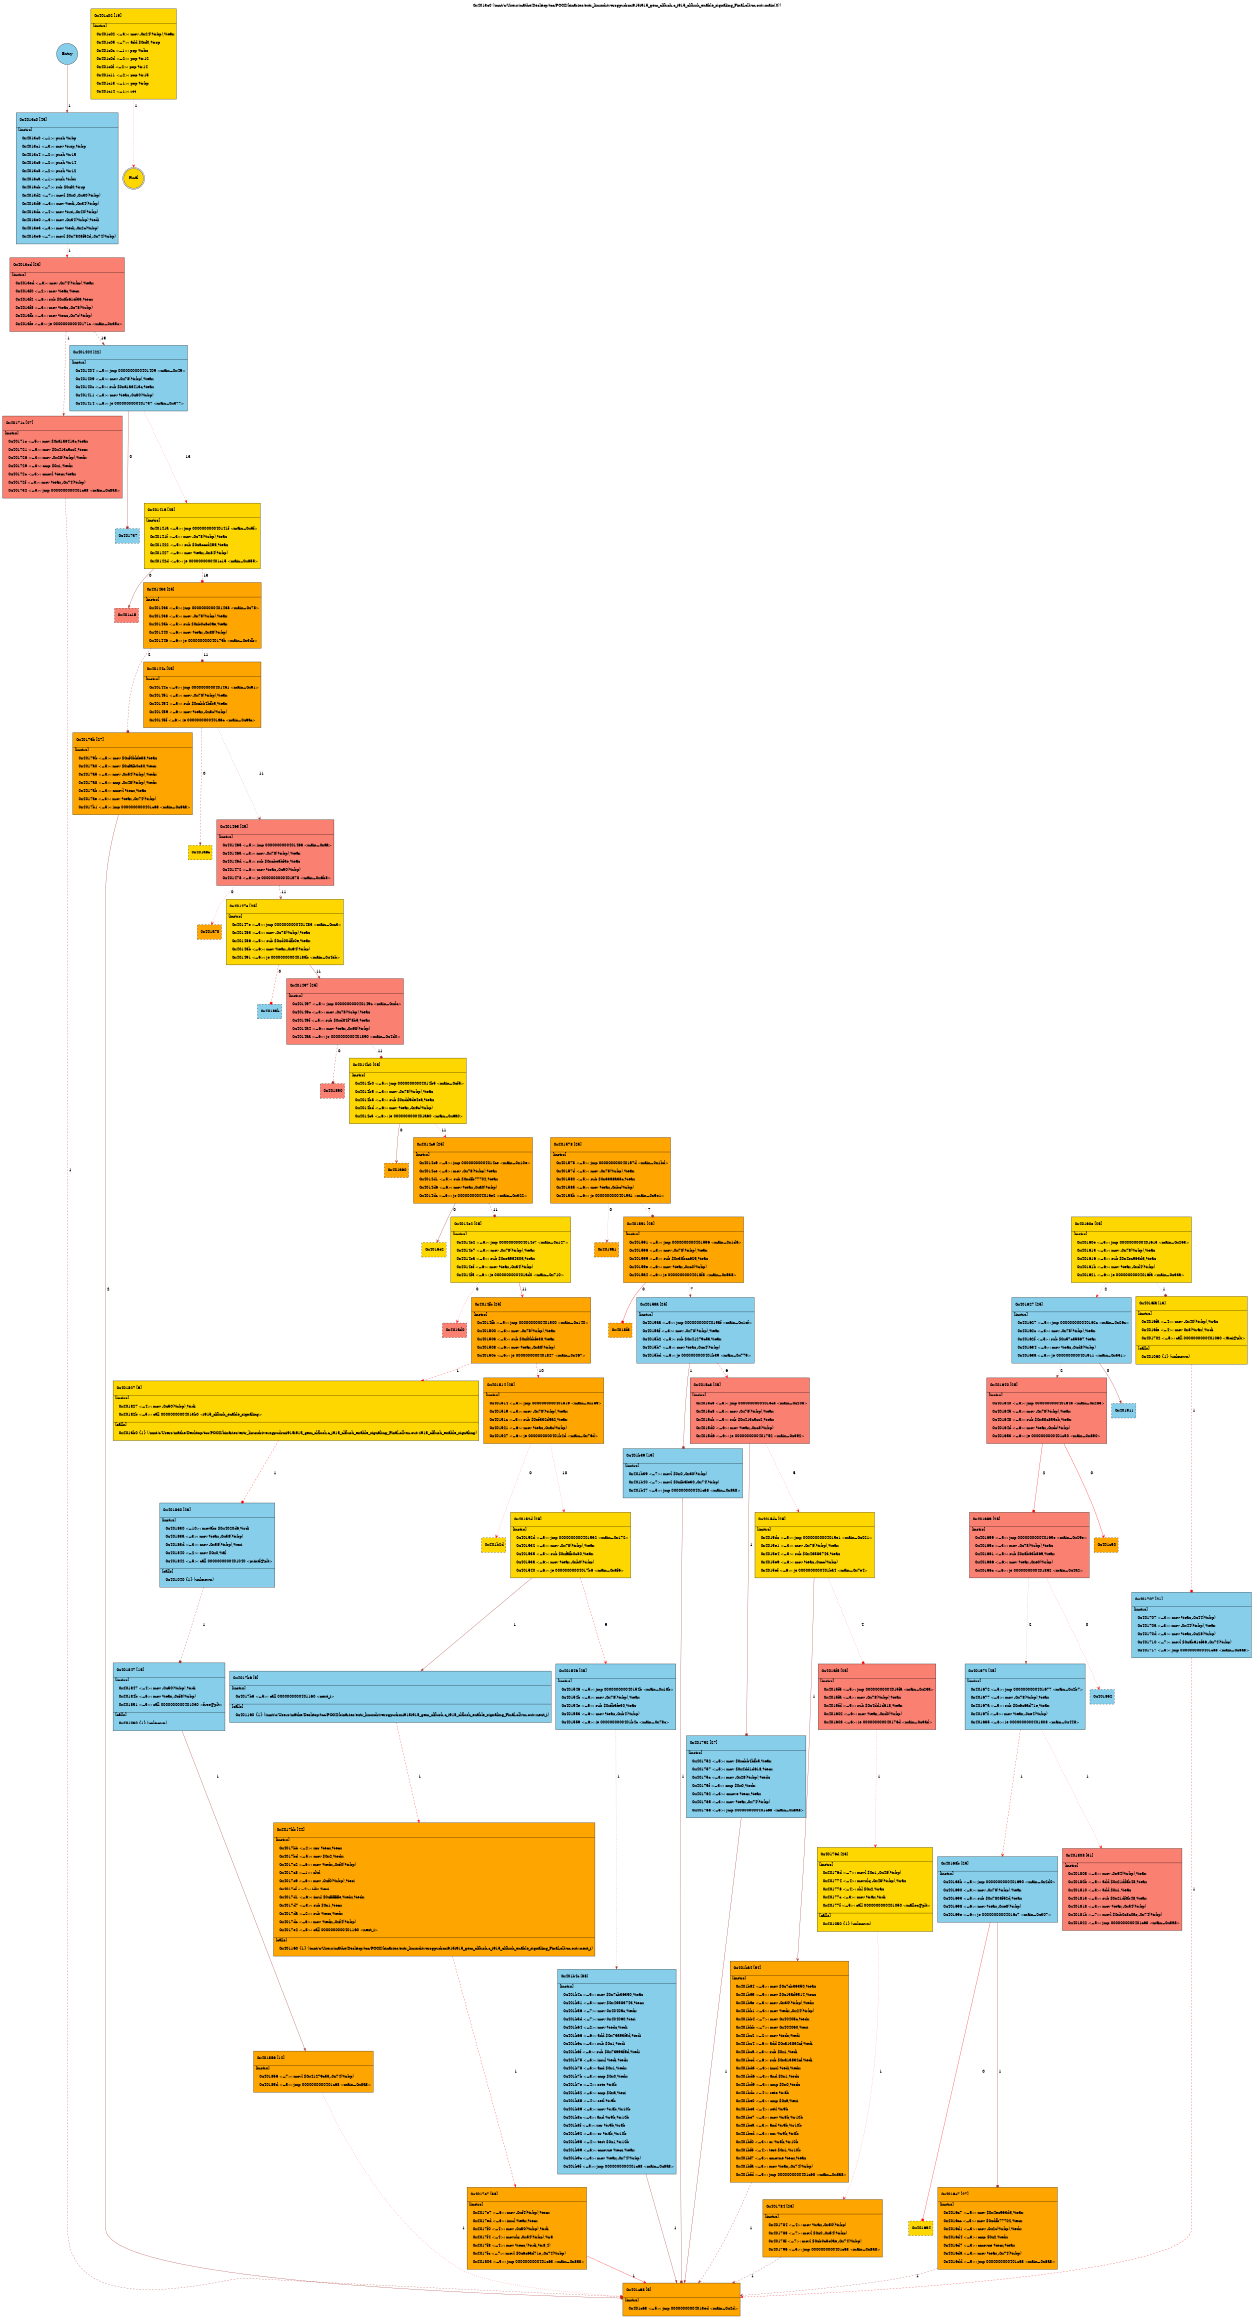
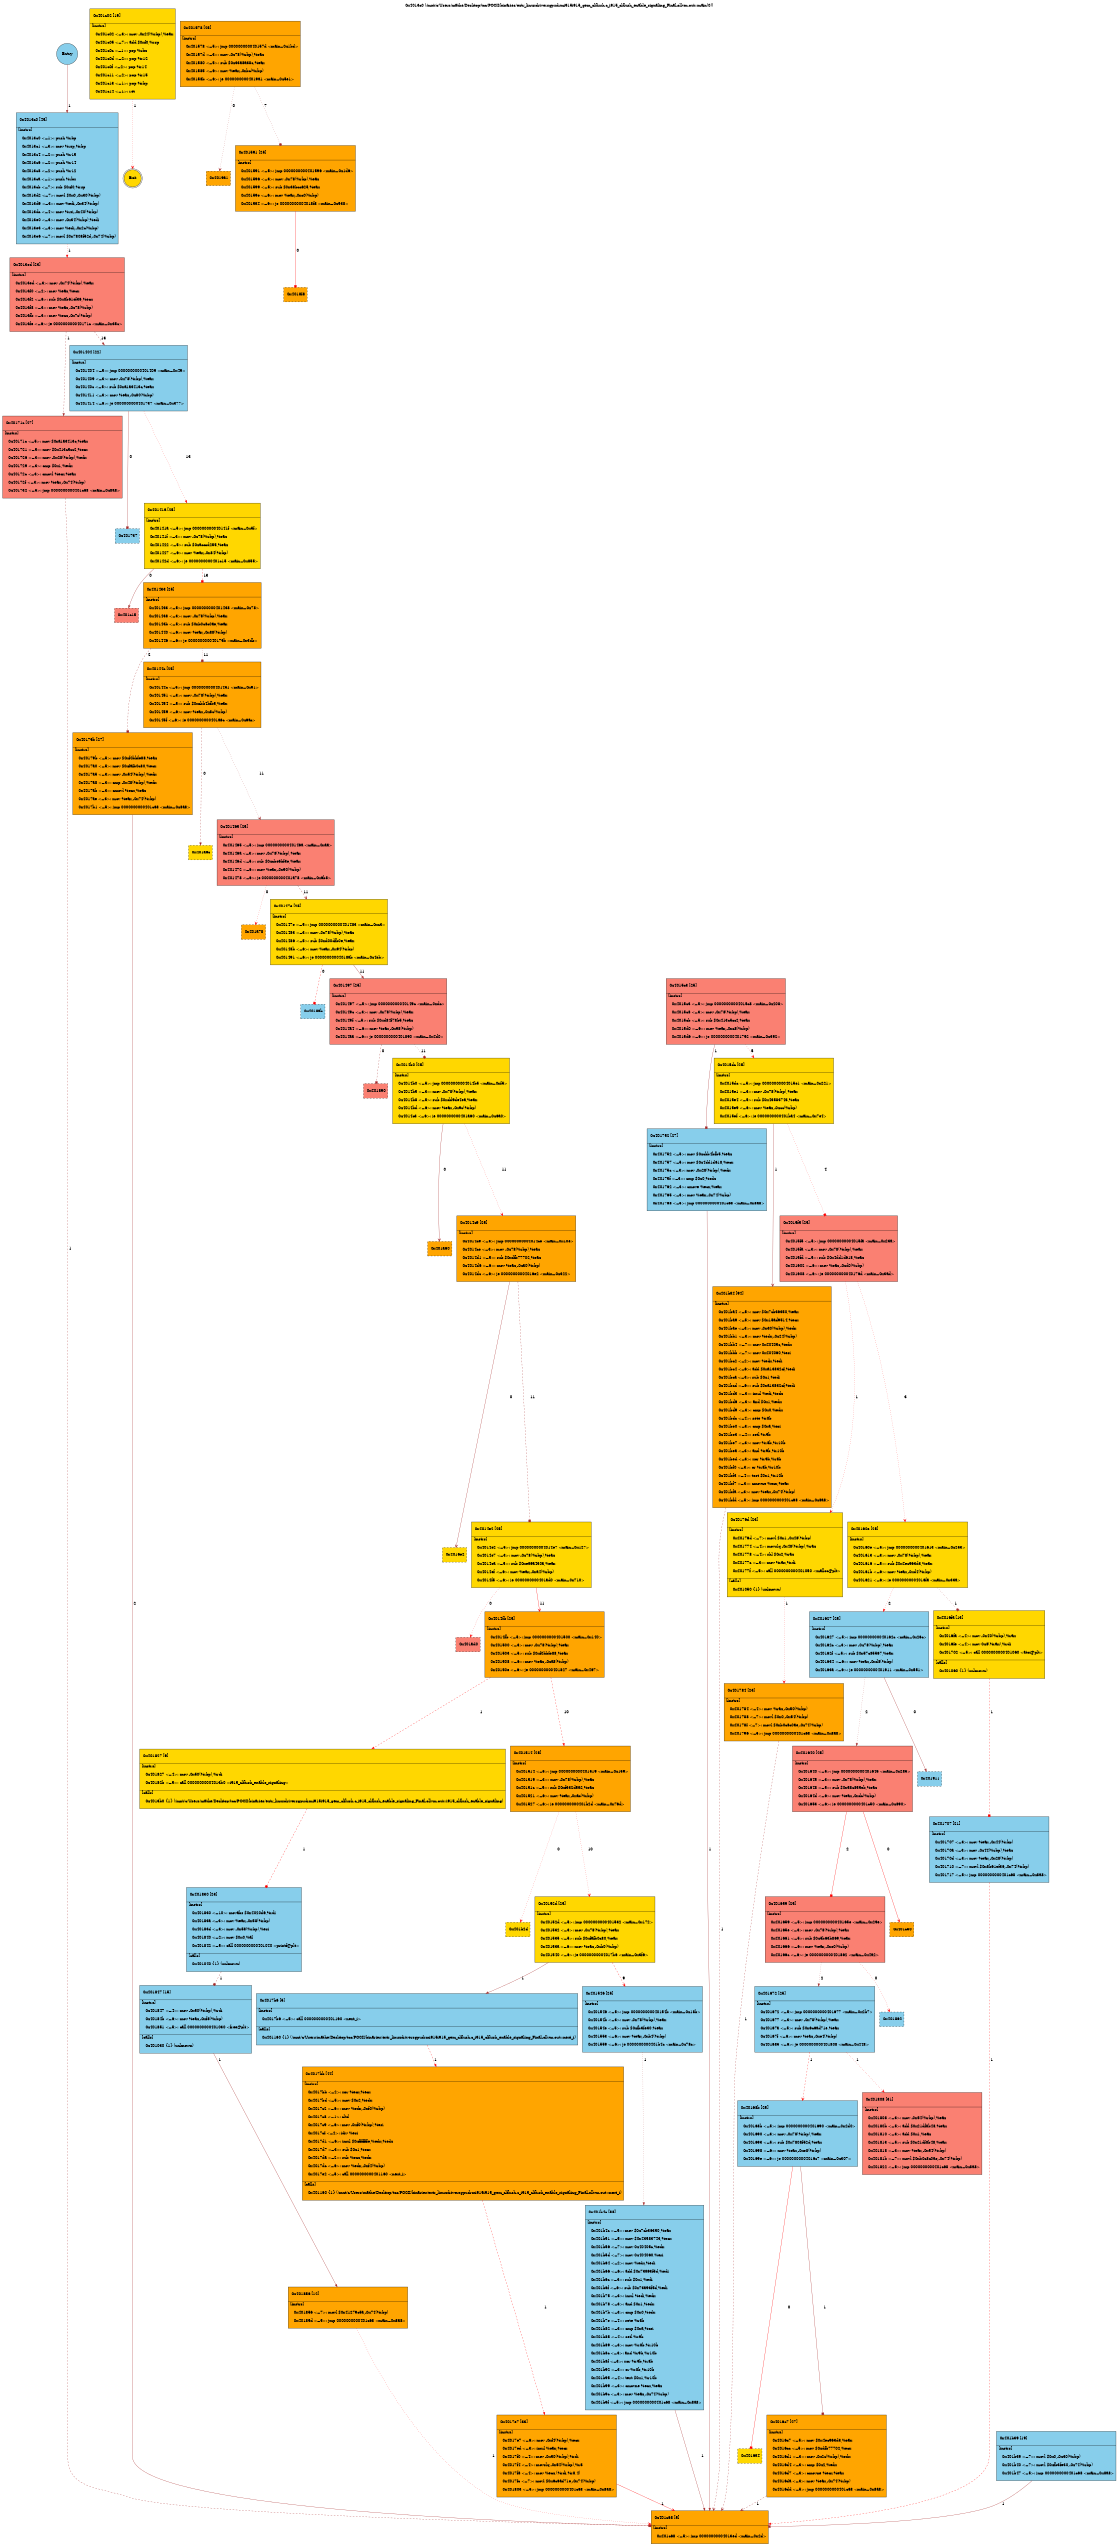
(134, 178) -> (133, 178)
(695, 1330) -> none
none -> (888, 1399)
